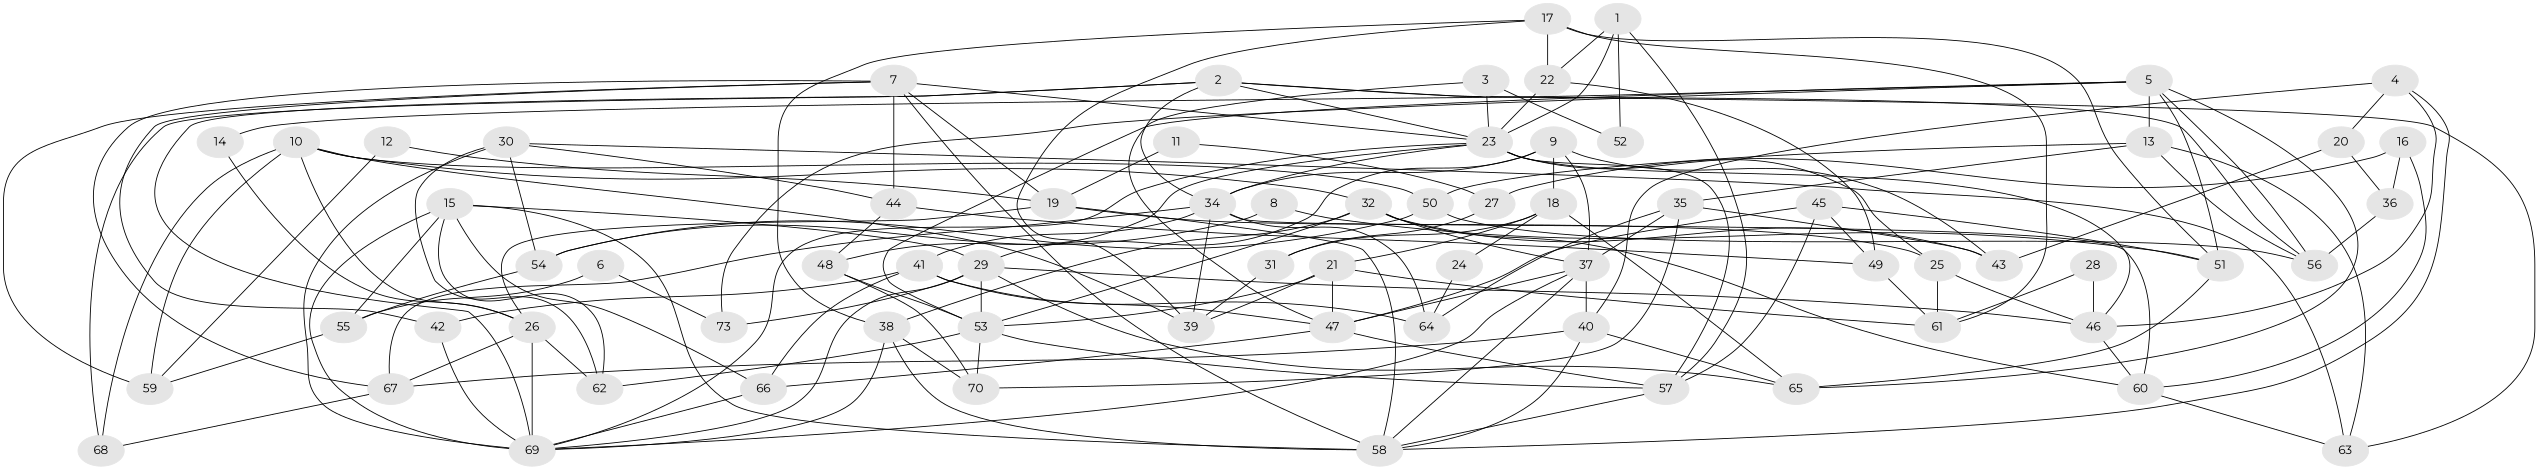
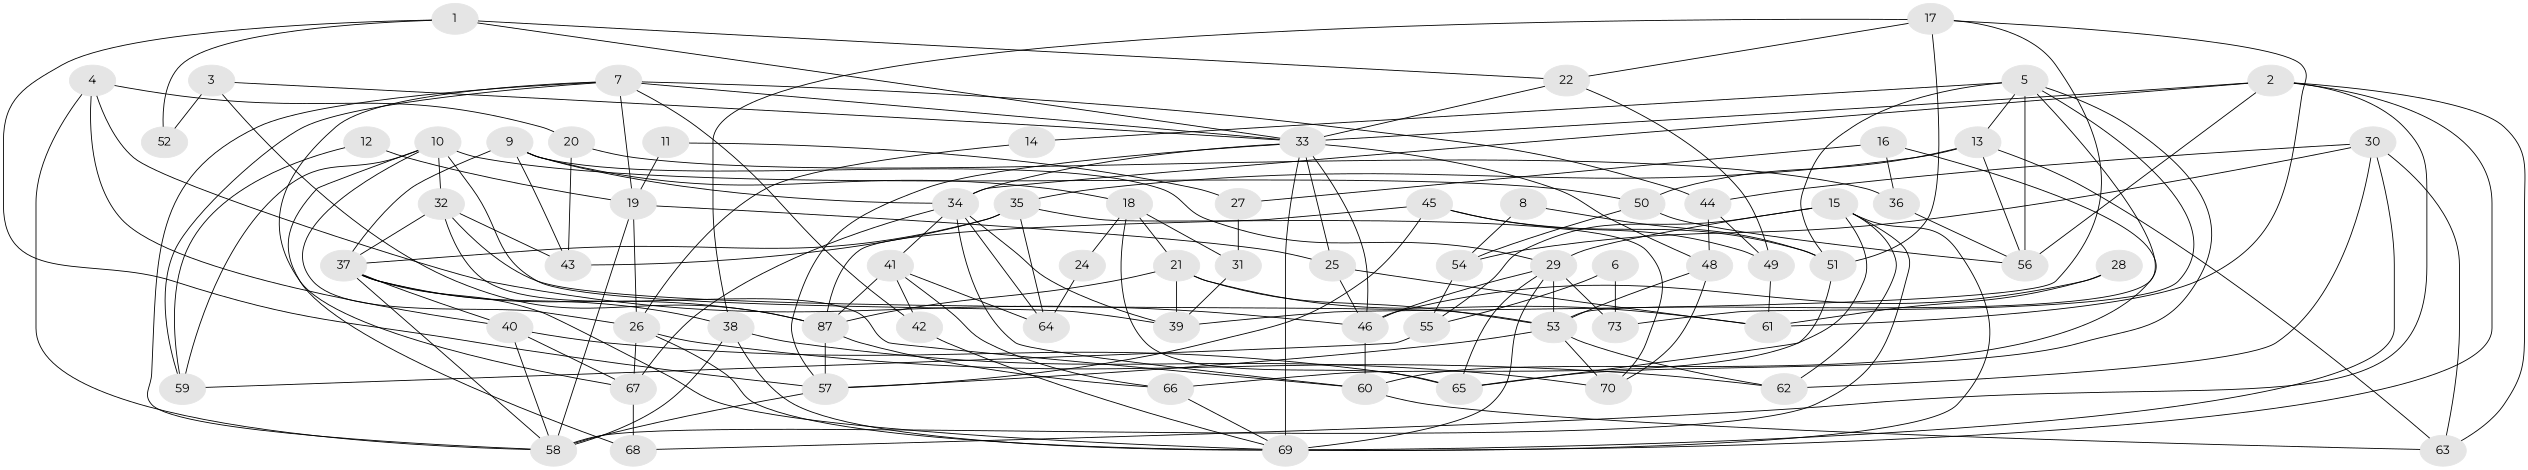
(1489, 142) -> (1303, 142)
(1125, 252) -> (535, 301)
(1333, 327) -> (825, 327)
